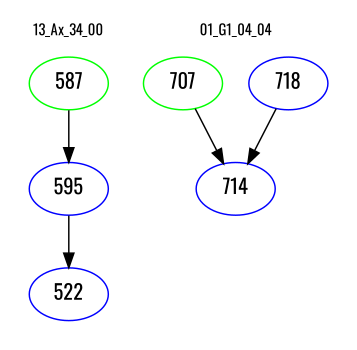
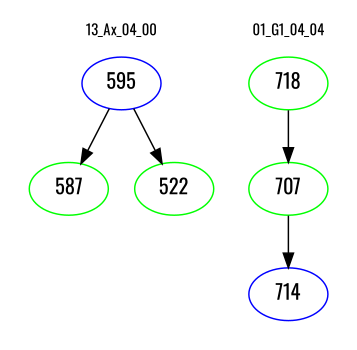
(69, 31) -> (122, 31)
(288, 83) -> (288, 83)
(69, 129) -> (99, 130)
(265, 130) -> (288, 129)
(69, 294) -> (174, 189)
